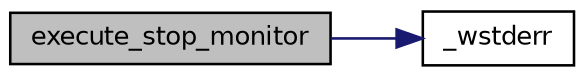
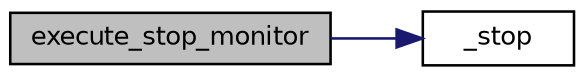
(498, 38) -> (498, 38)
